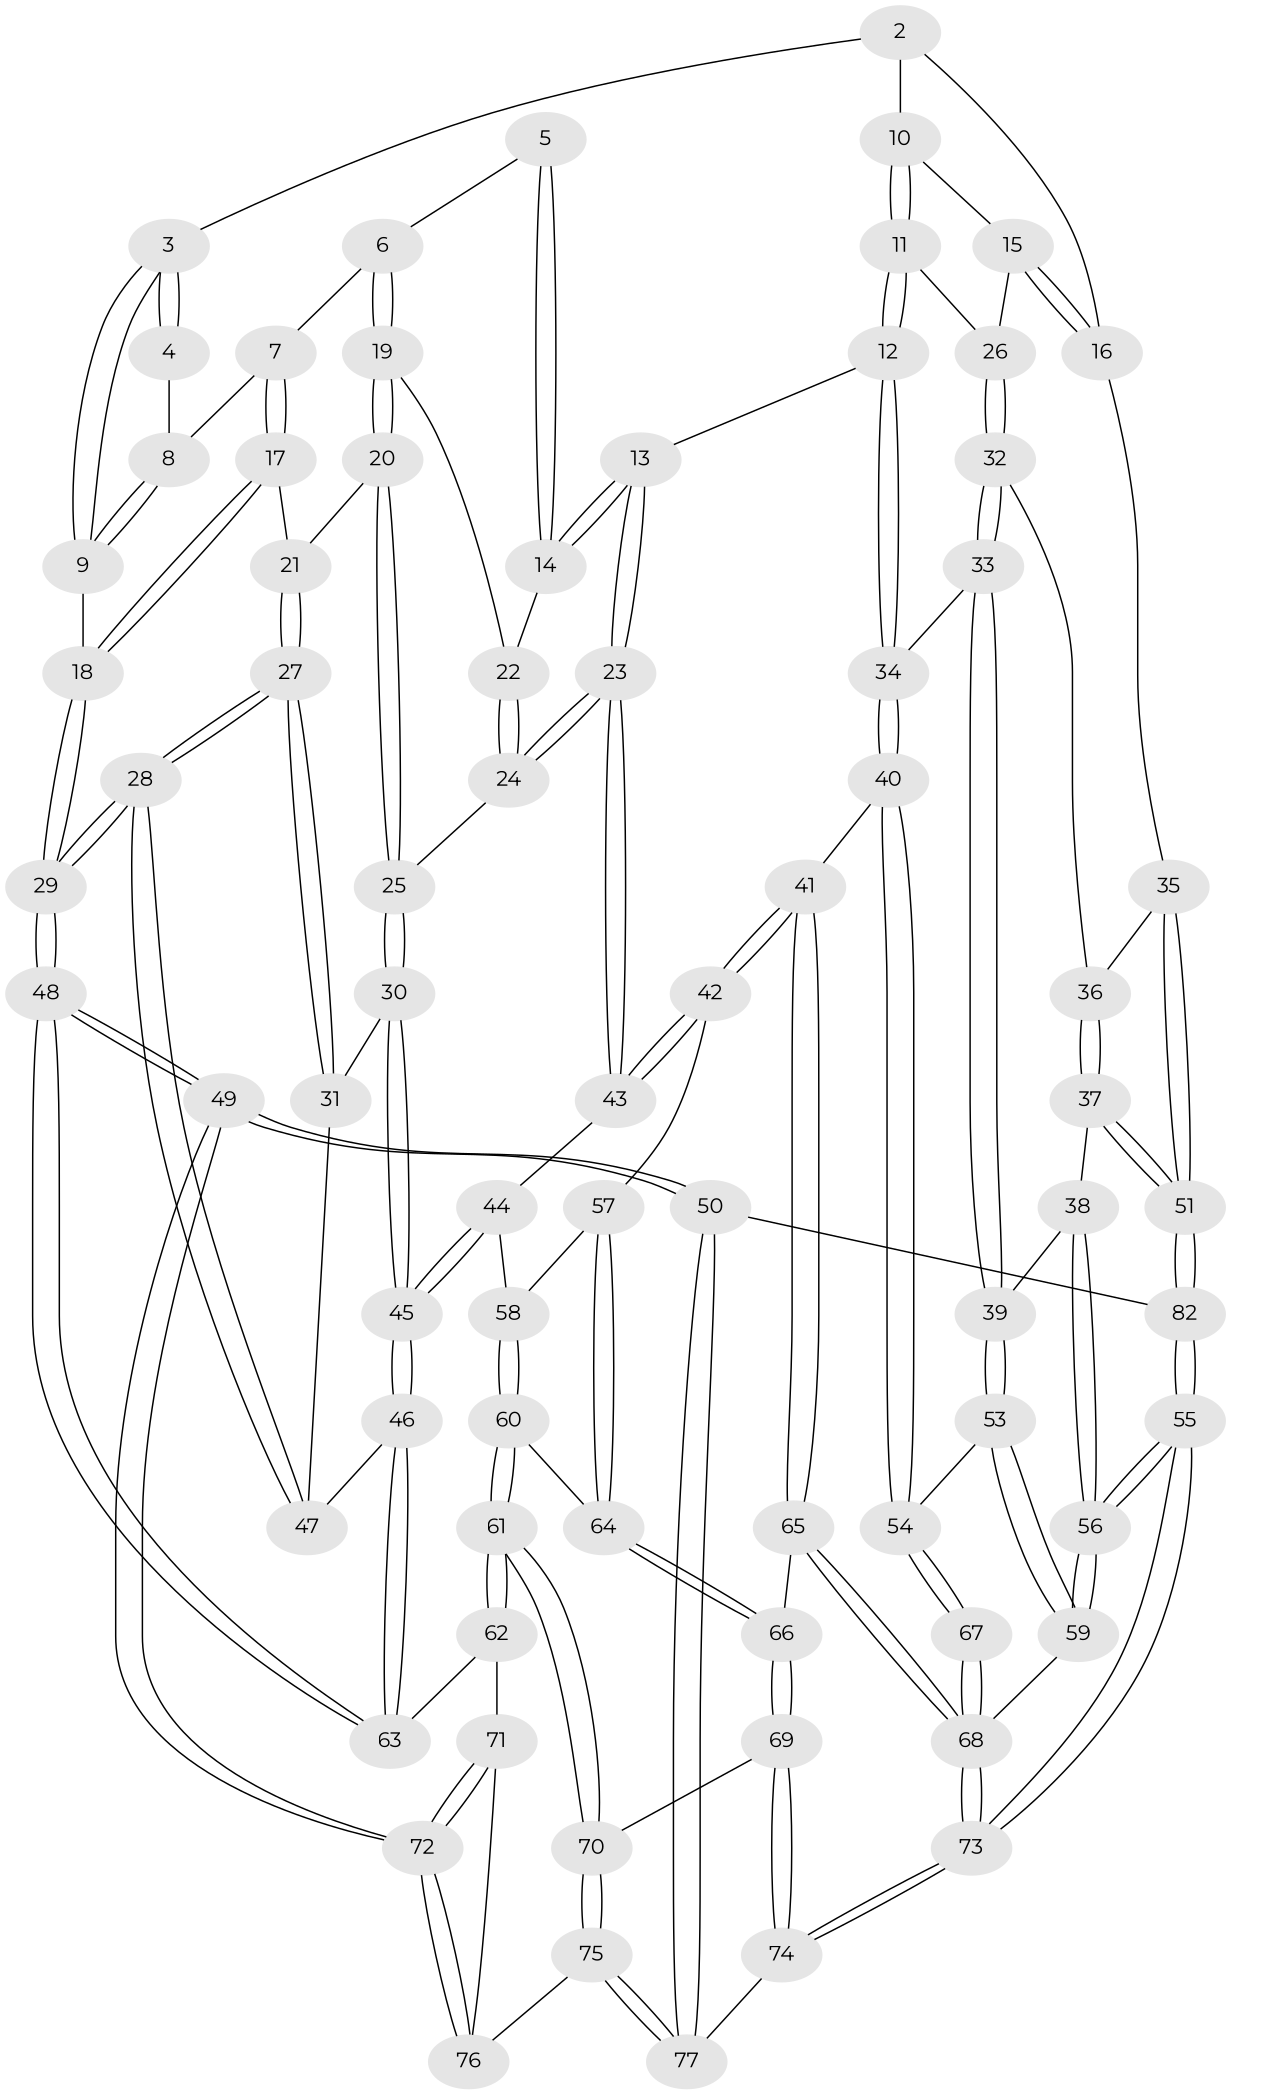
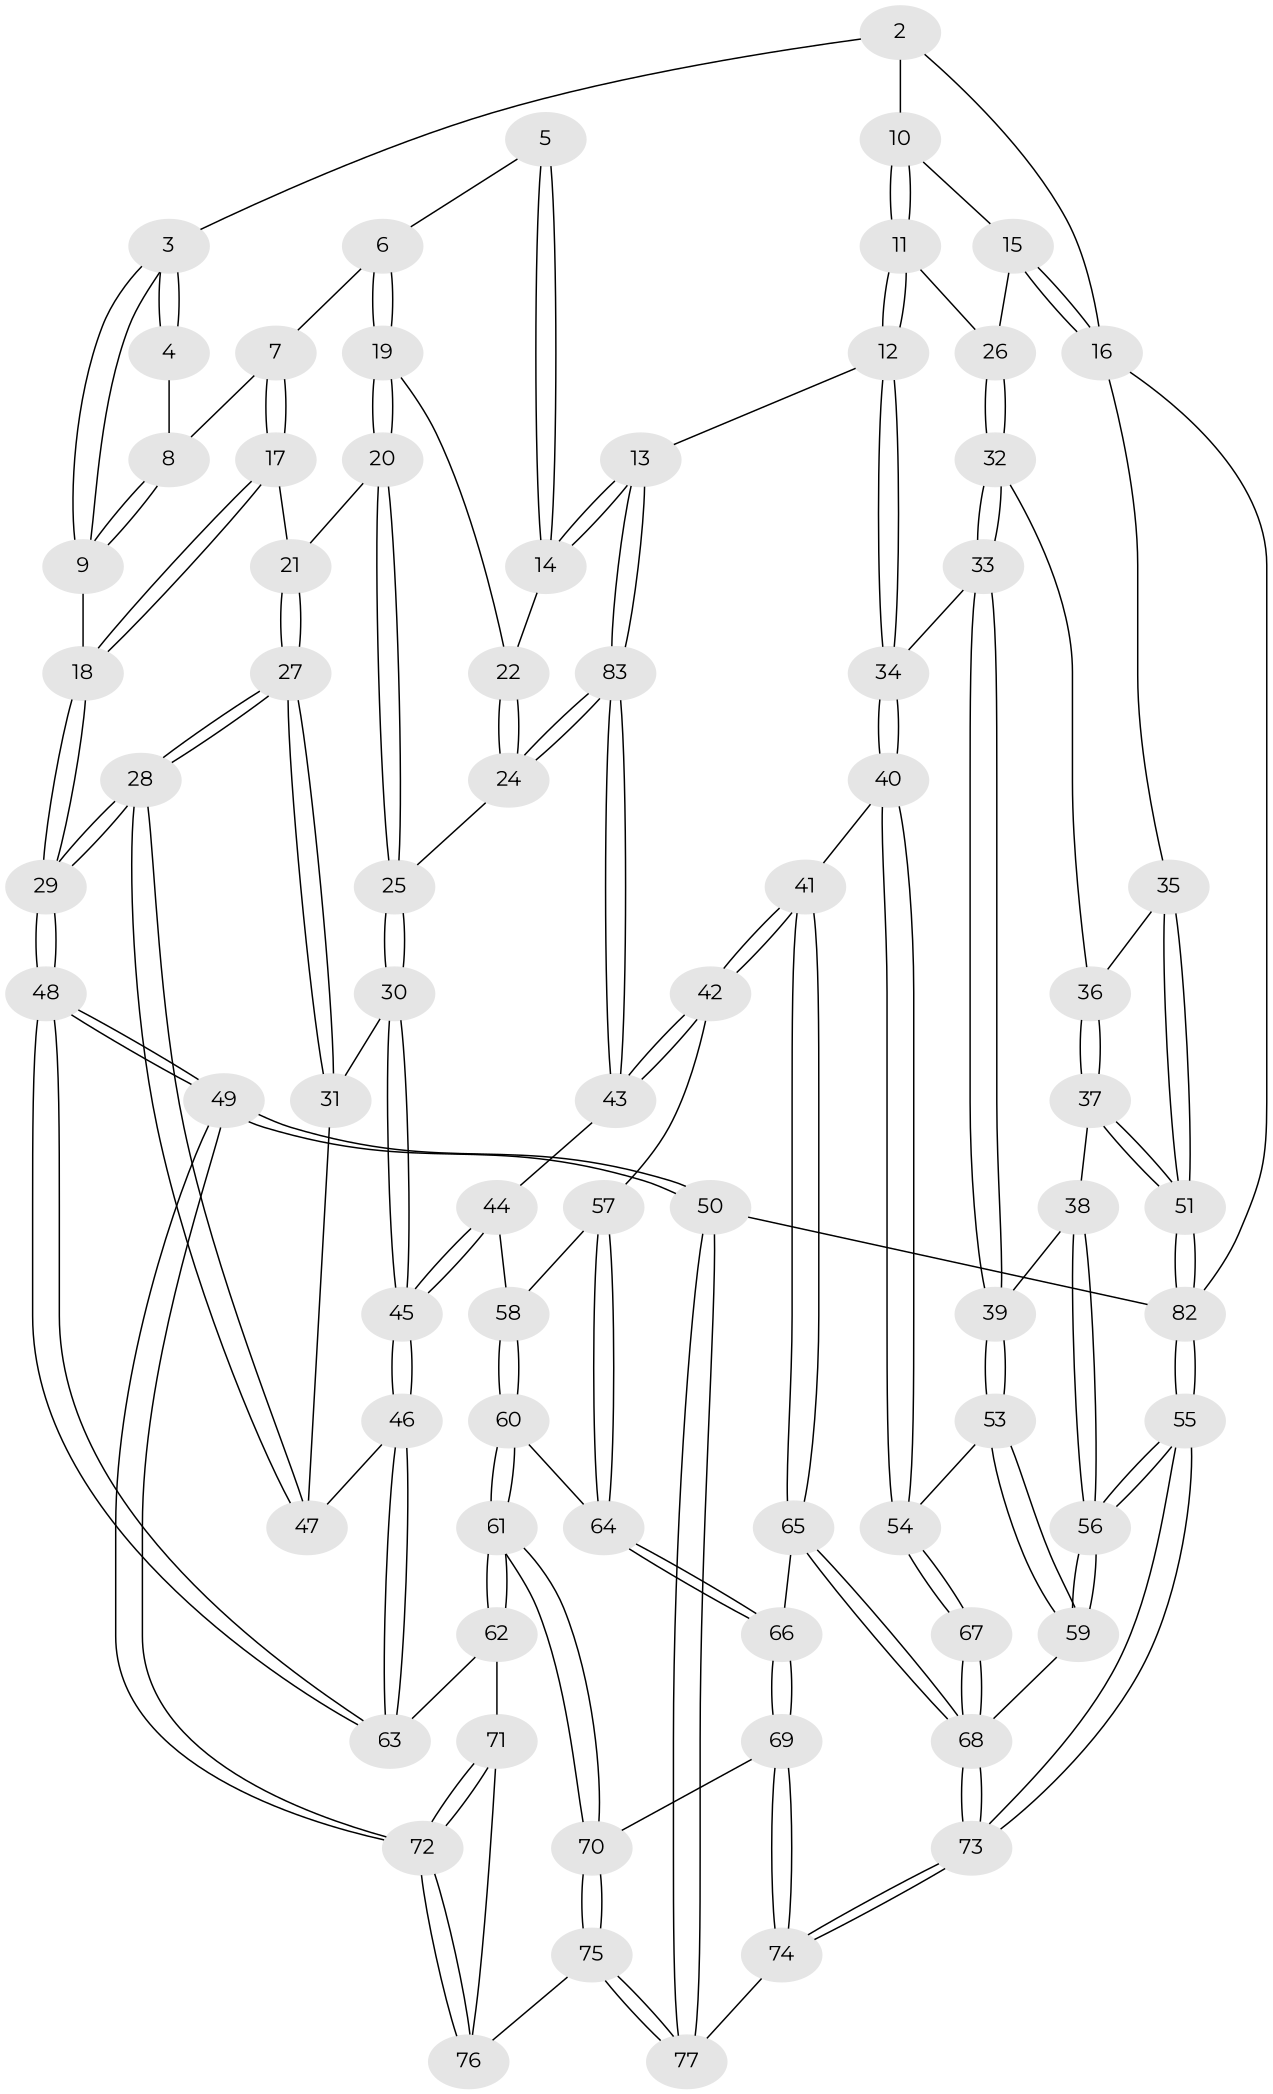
(616, 673) -> (616, 673)
none -> (1267, 812)
